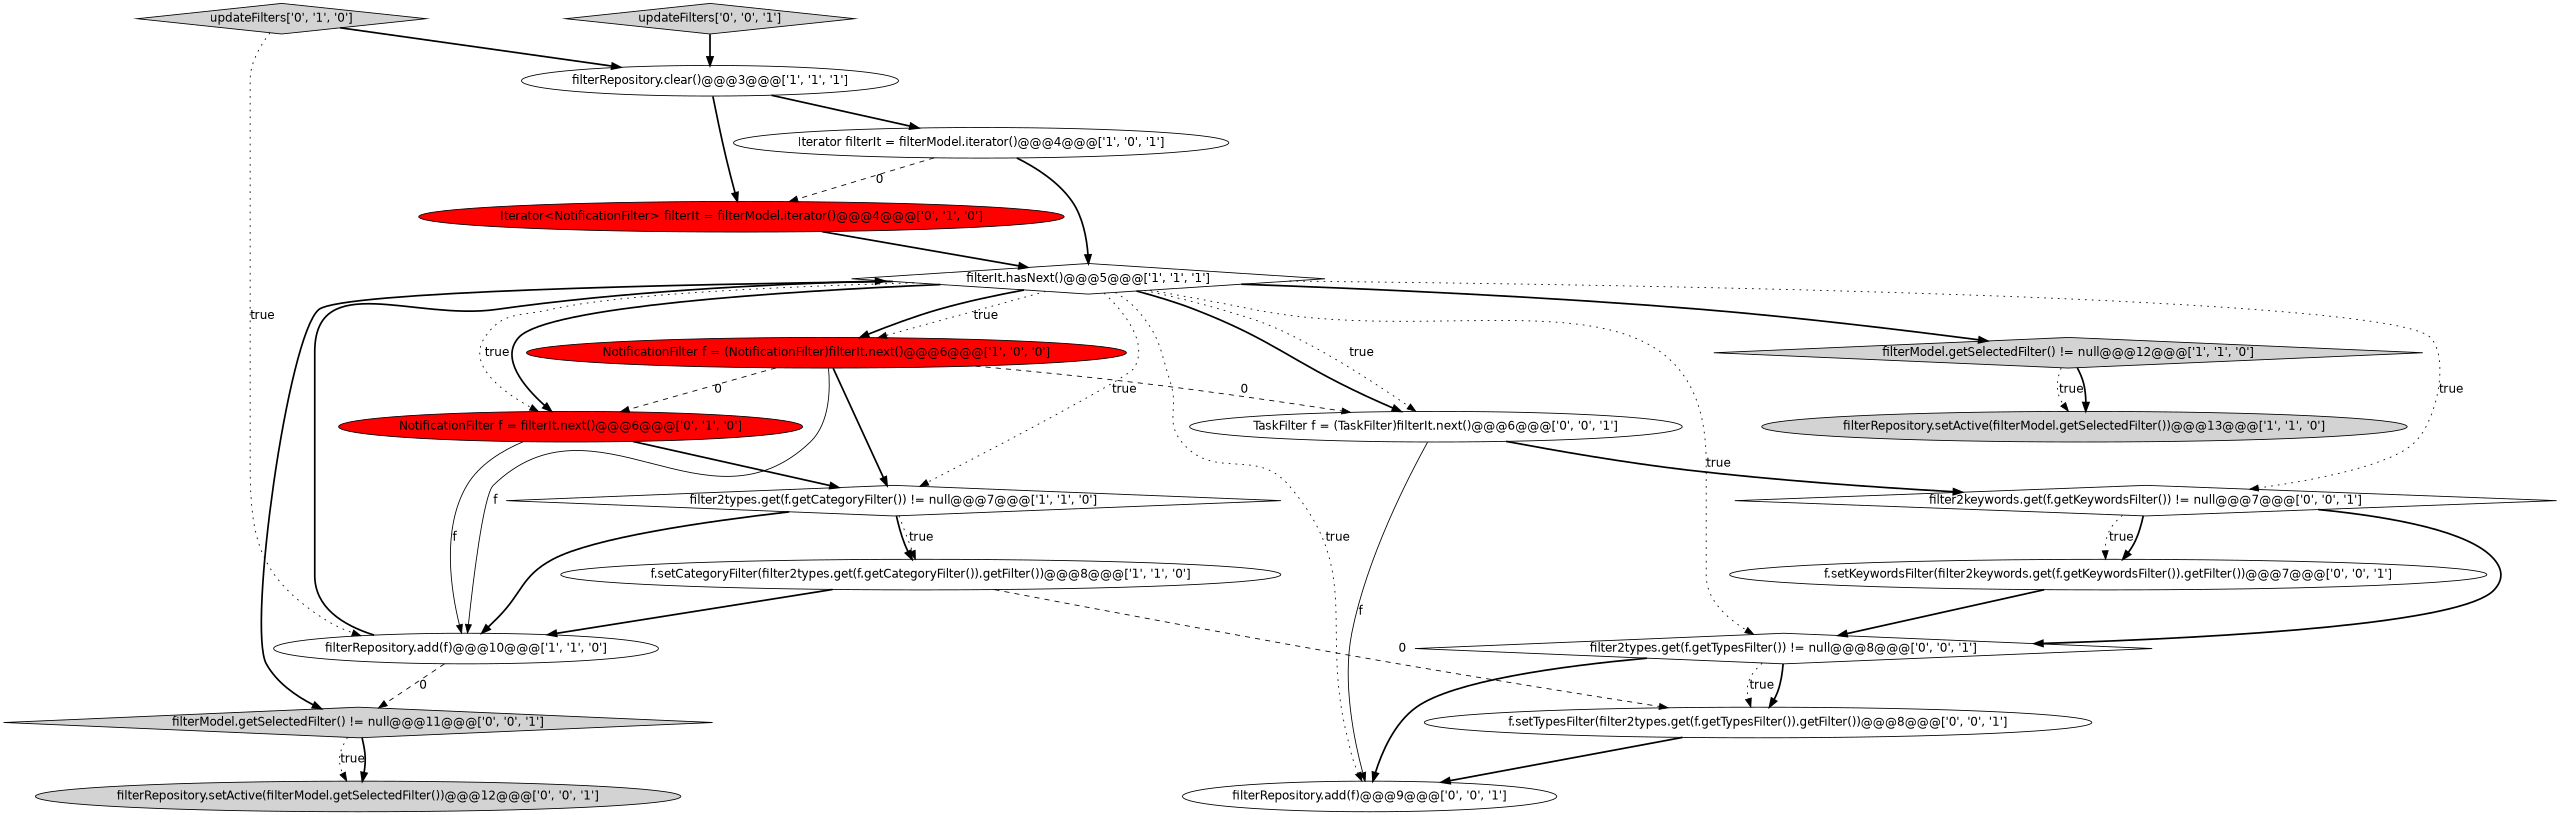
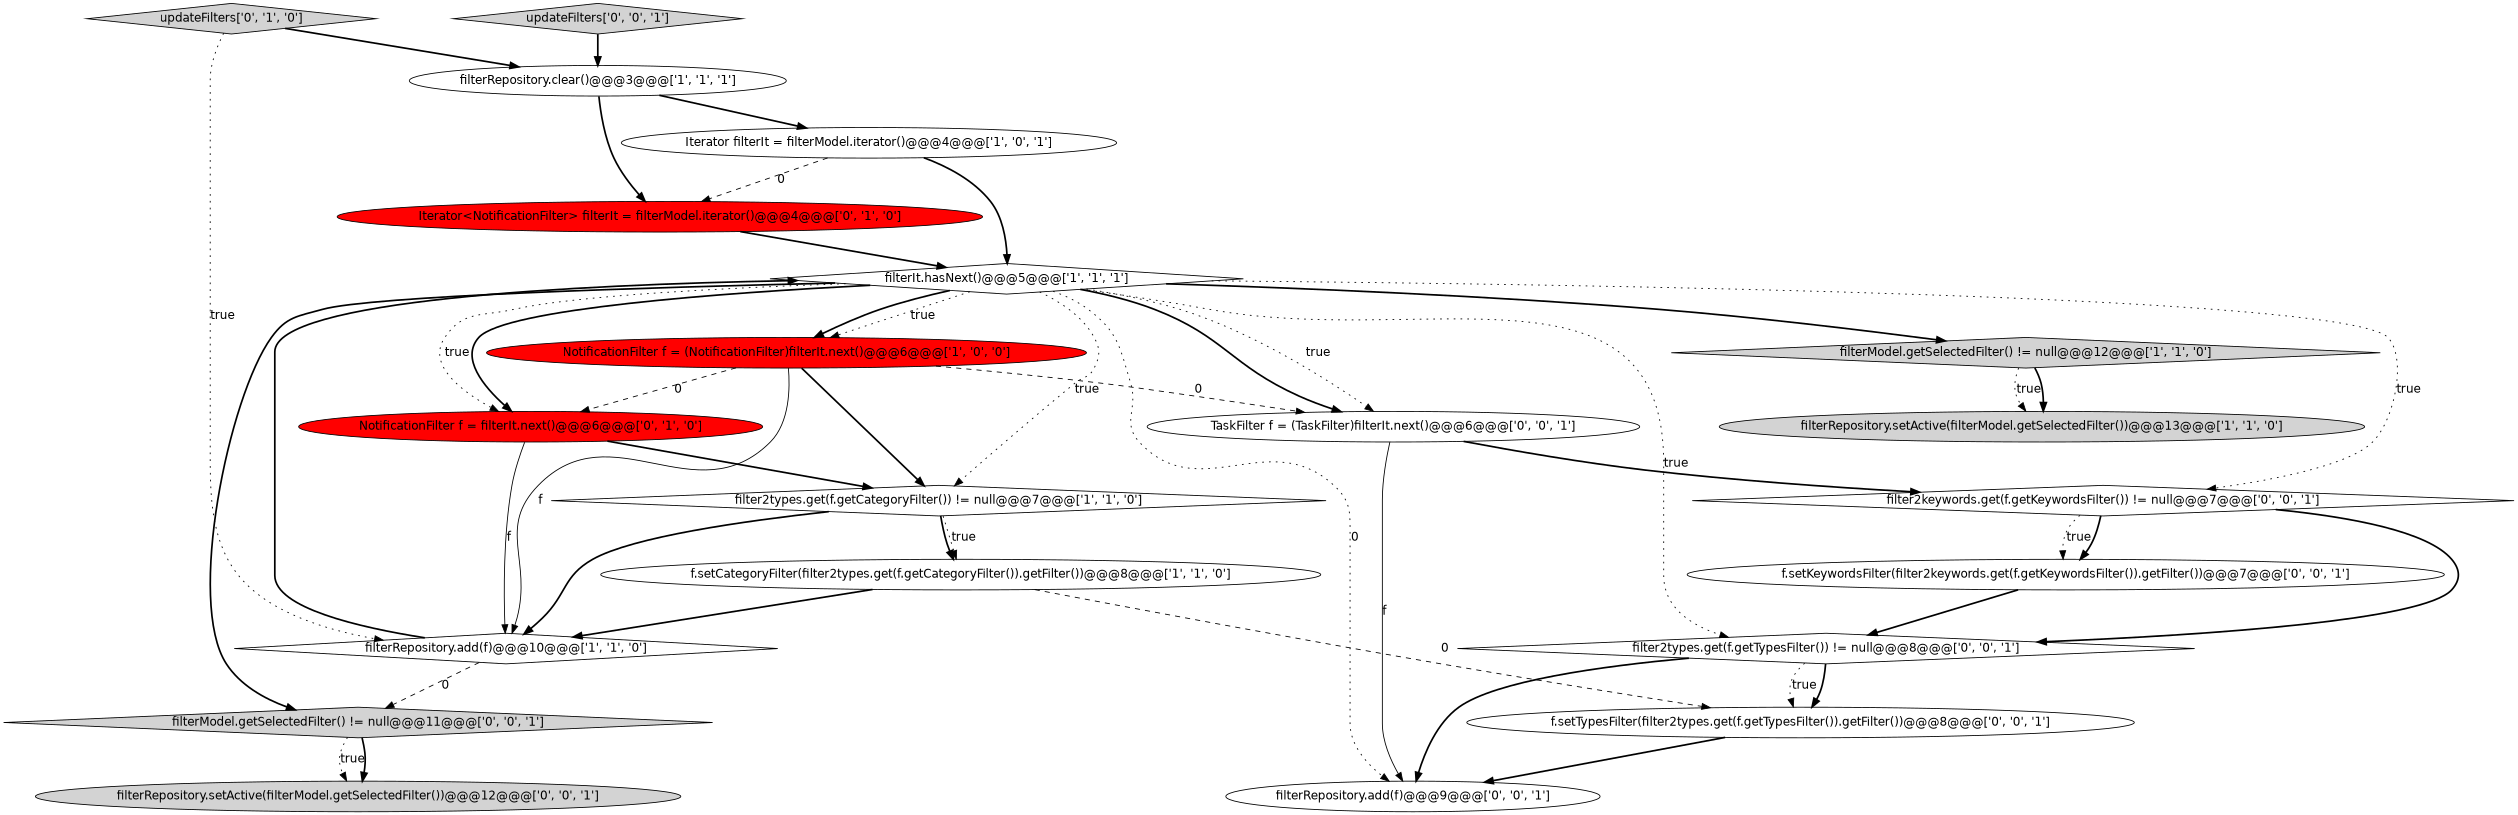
(1338, 538) -> (1355, 538)
(466, 649) -> (506, 649)
